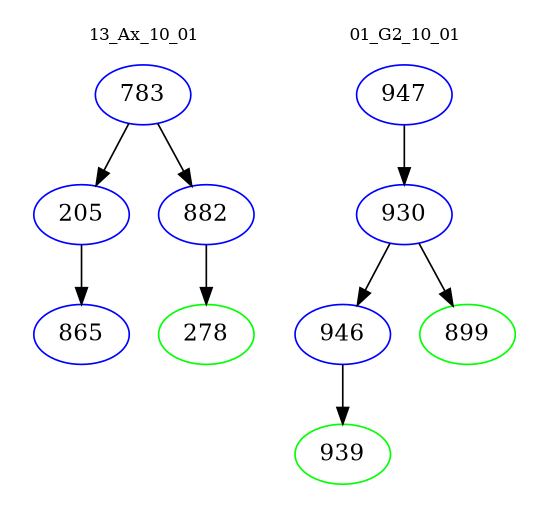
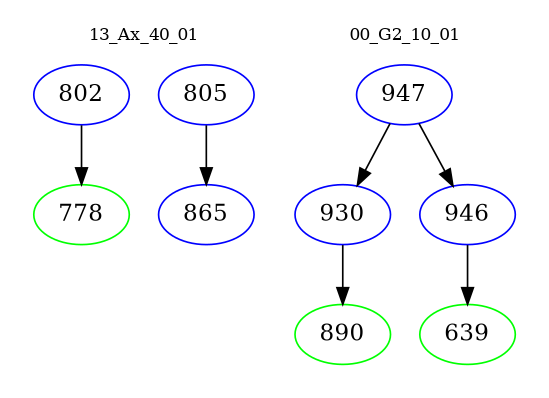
(144, 36) -> (144, 36)
(405, 36) -> (405, 36)
(143, 95) -> none
(82, 215) -> (206, 95)
(206, 215) -> (82, 95)
(378, 267) -> (432, 147)
(206, 334) -> (82, 215)
(468, 334) -> (343, 334)
(343, 454) -> (468, 334)
